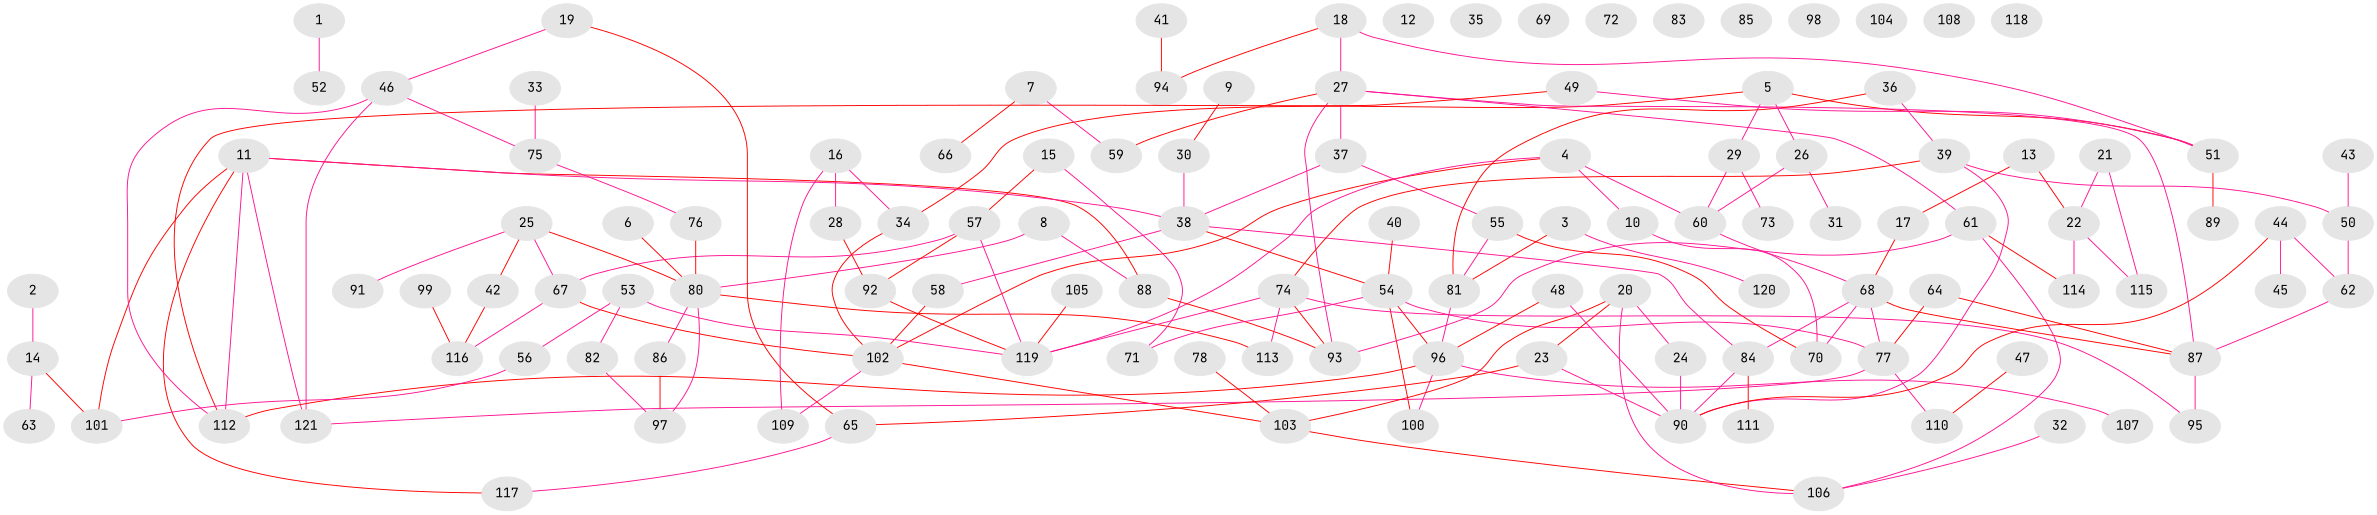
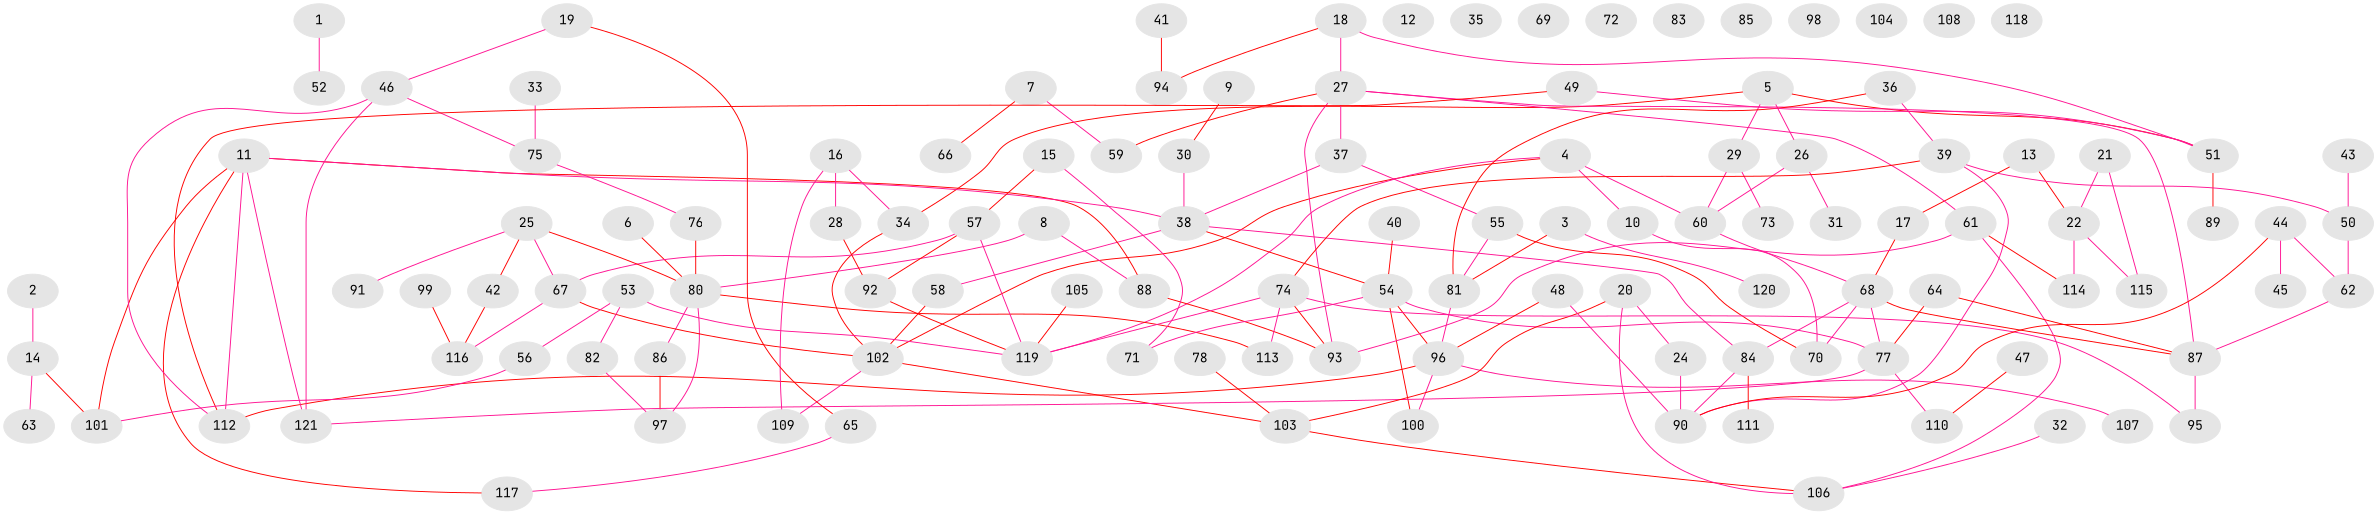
(1542, 359) -> none
